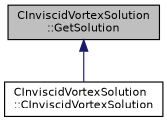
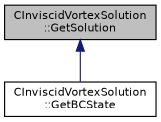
(84, 99) -> (80, 99)
